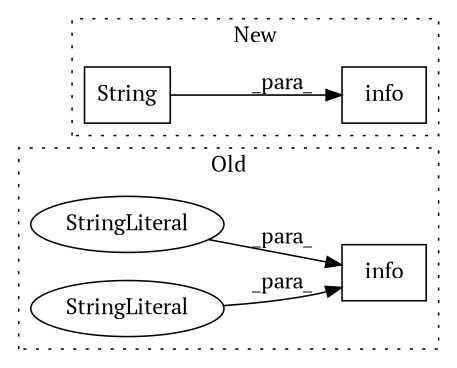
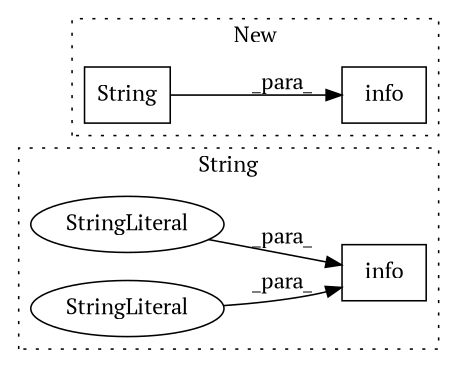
(229, 166) -> (229, 166)
